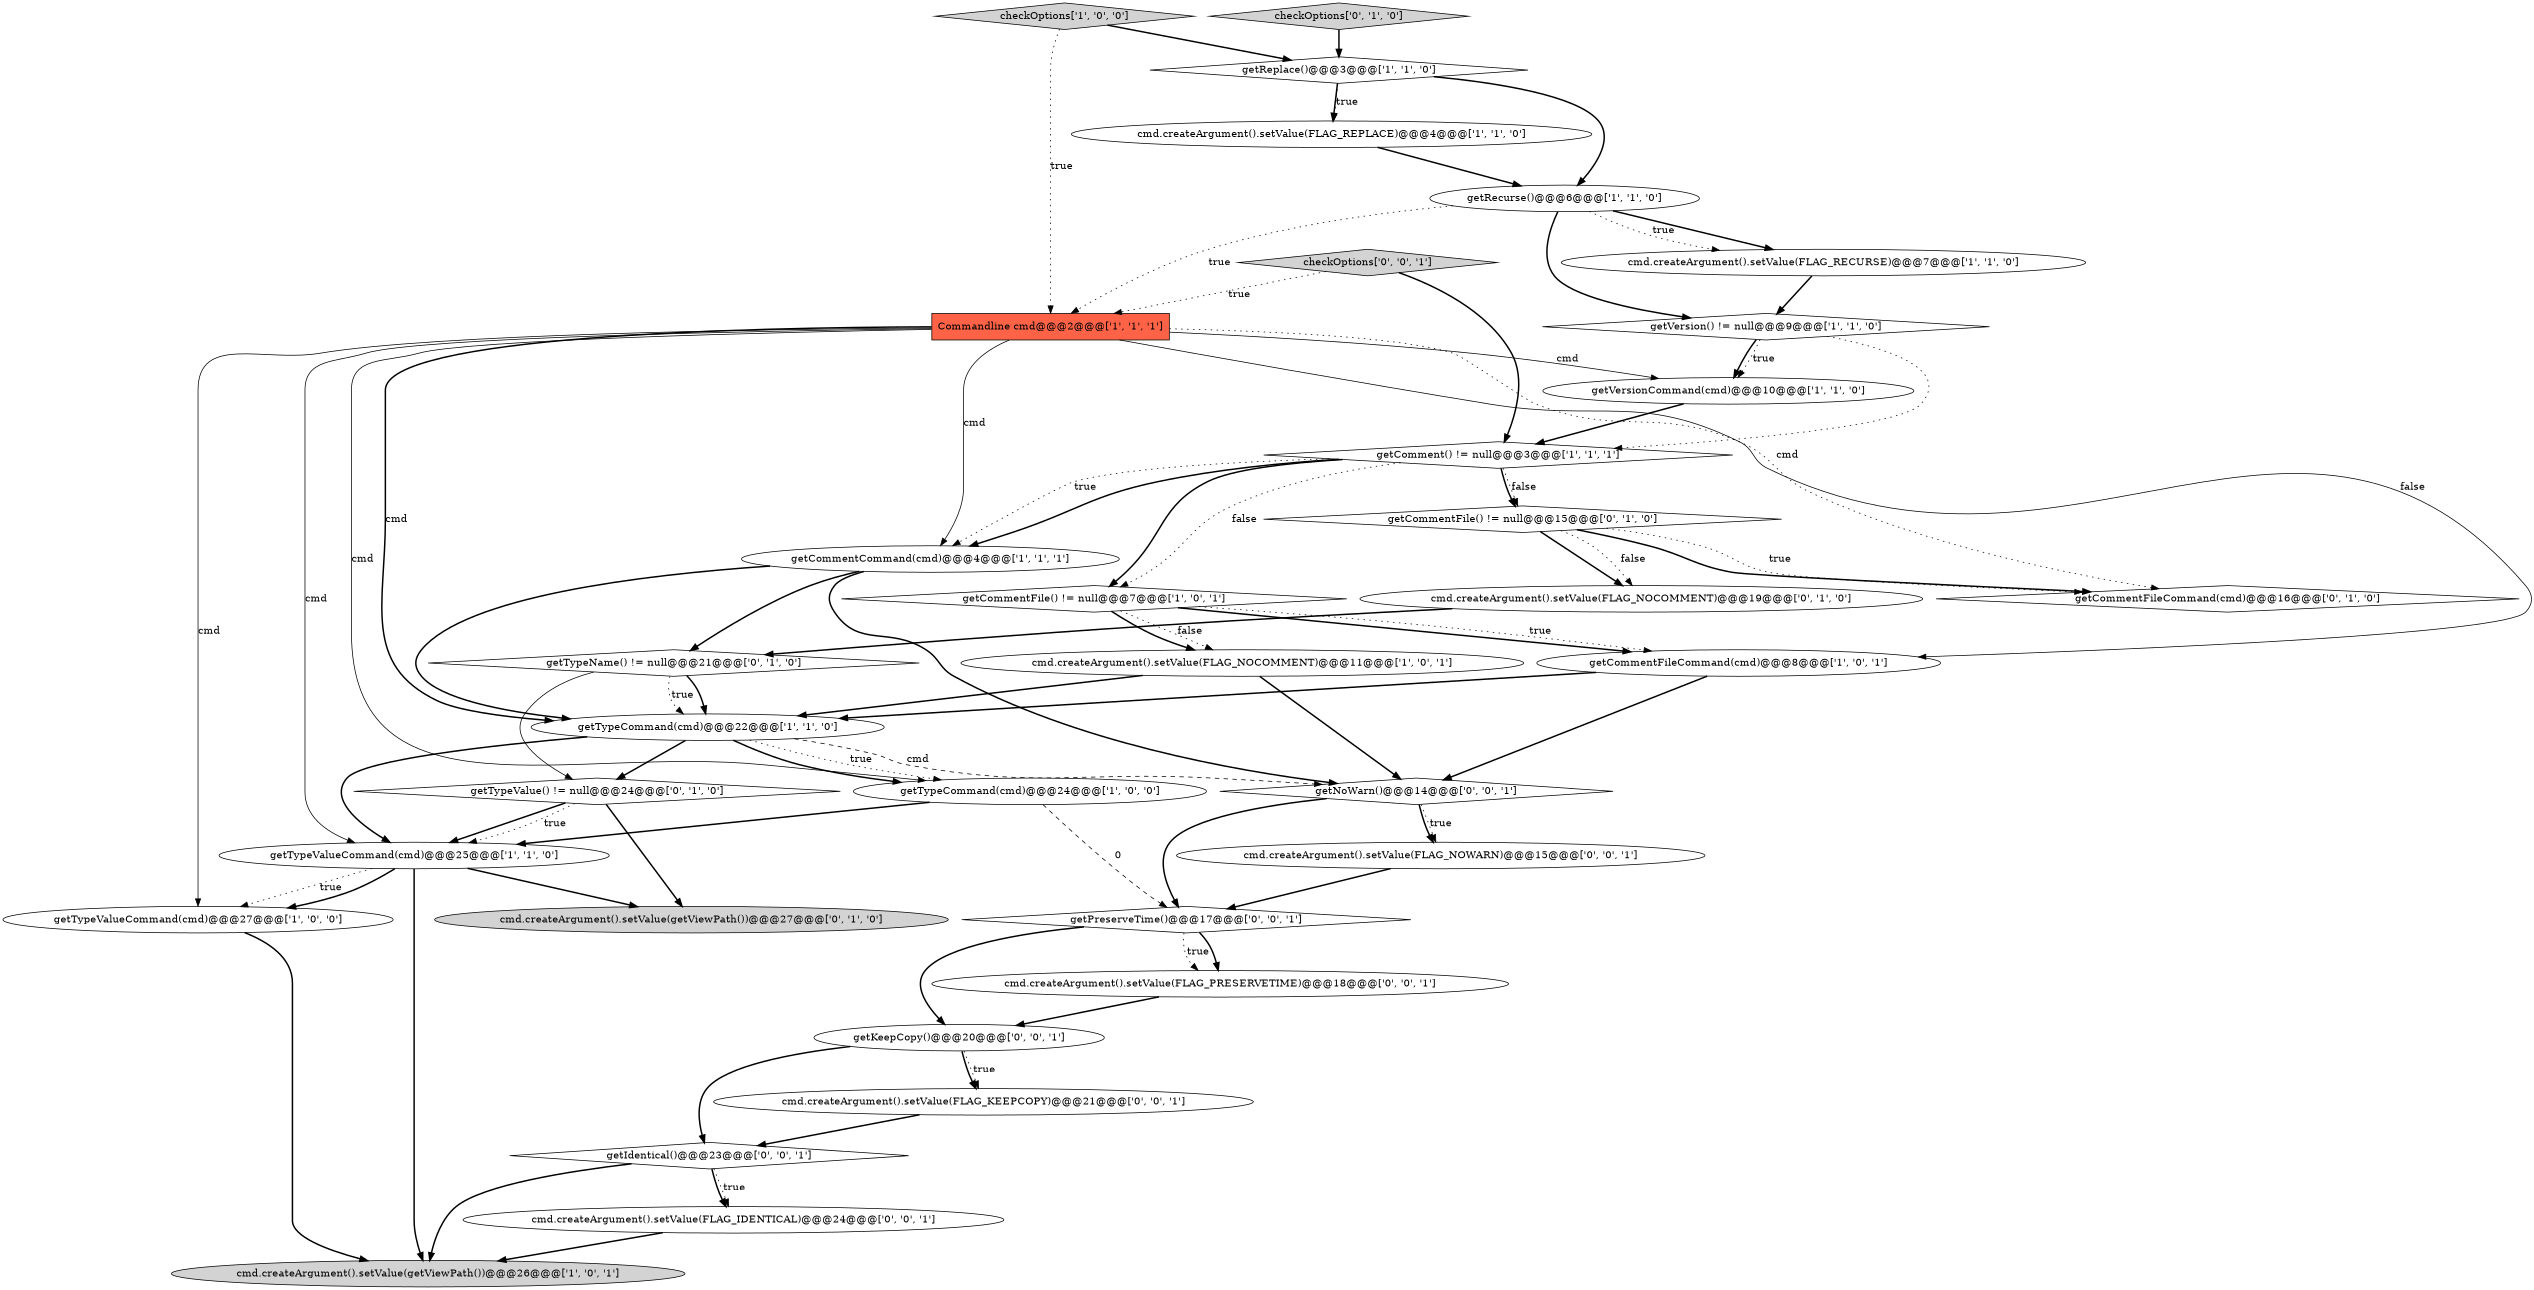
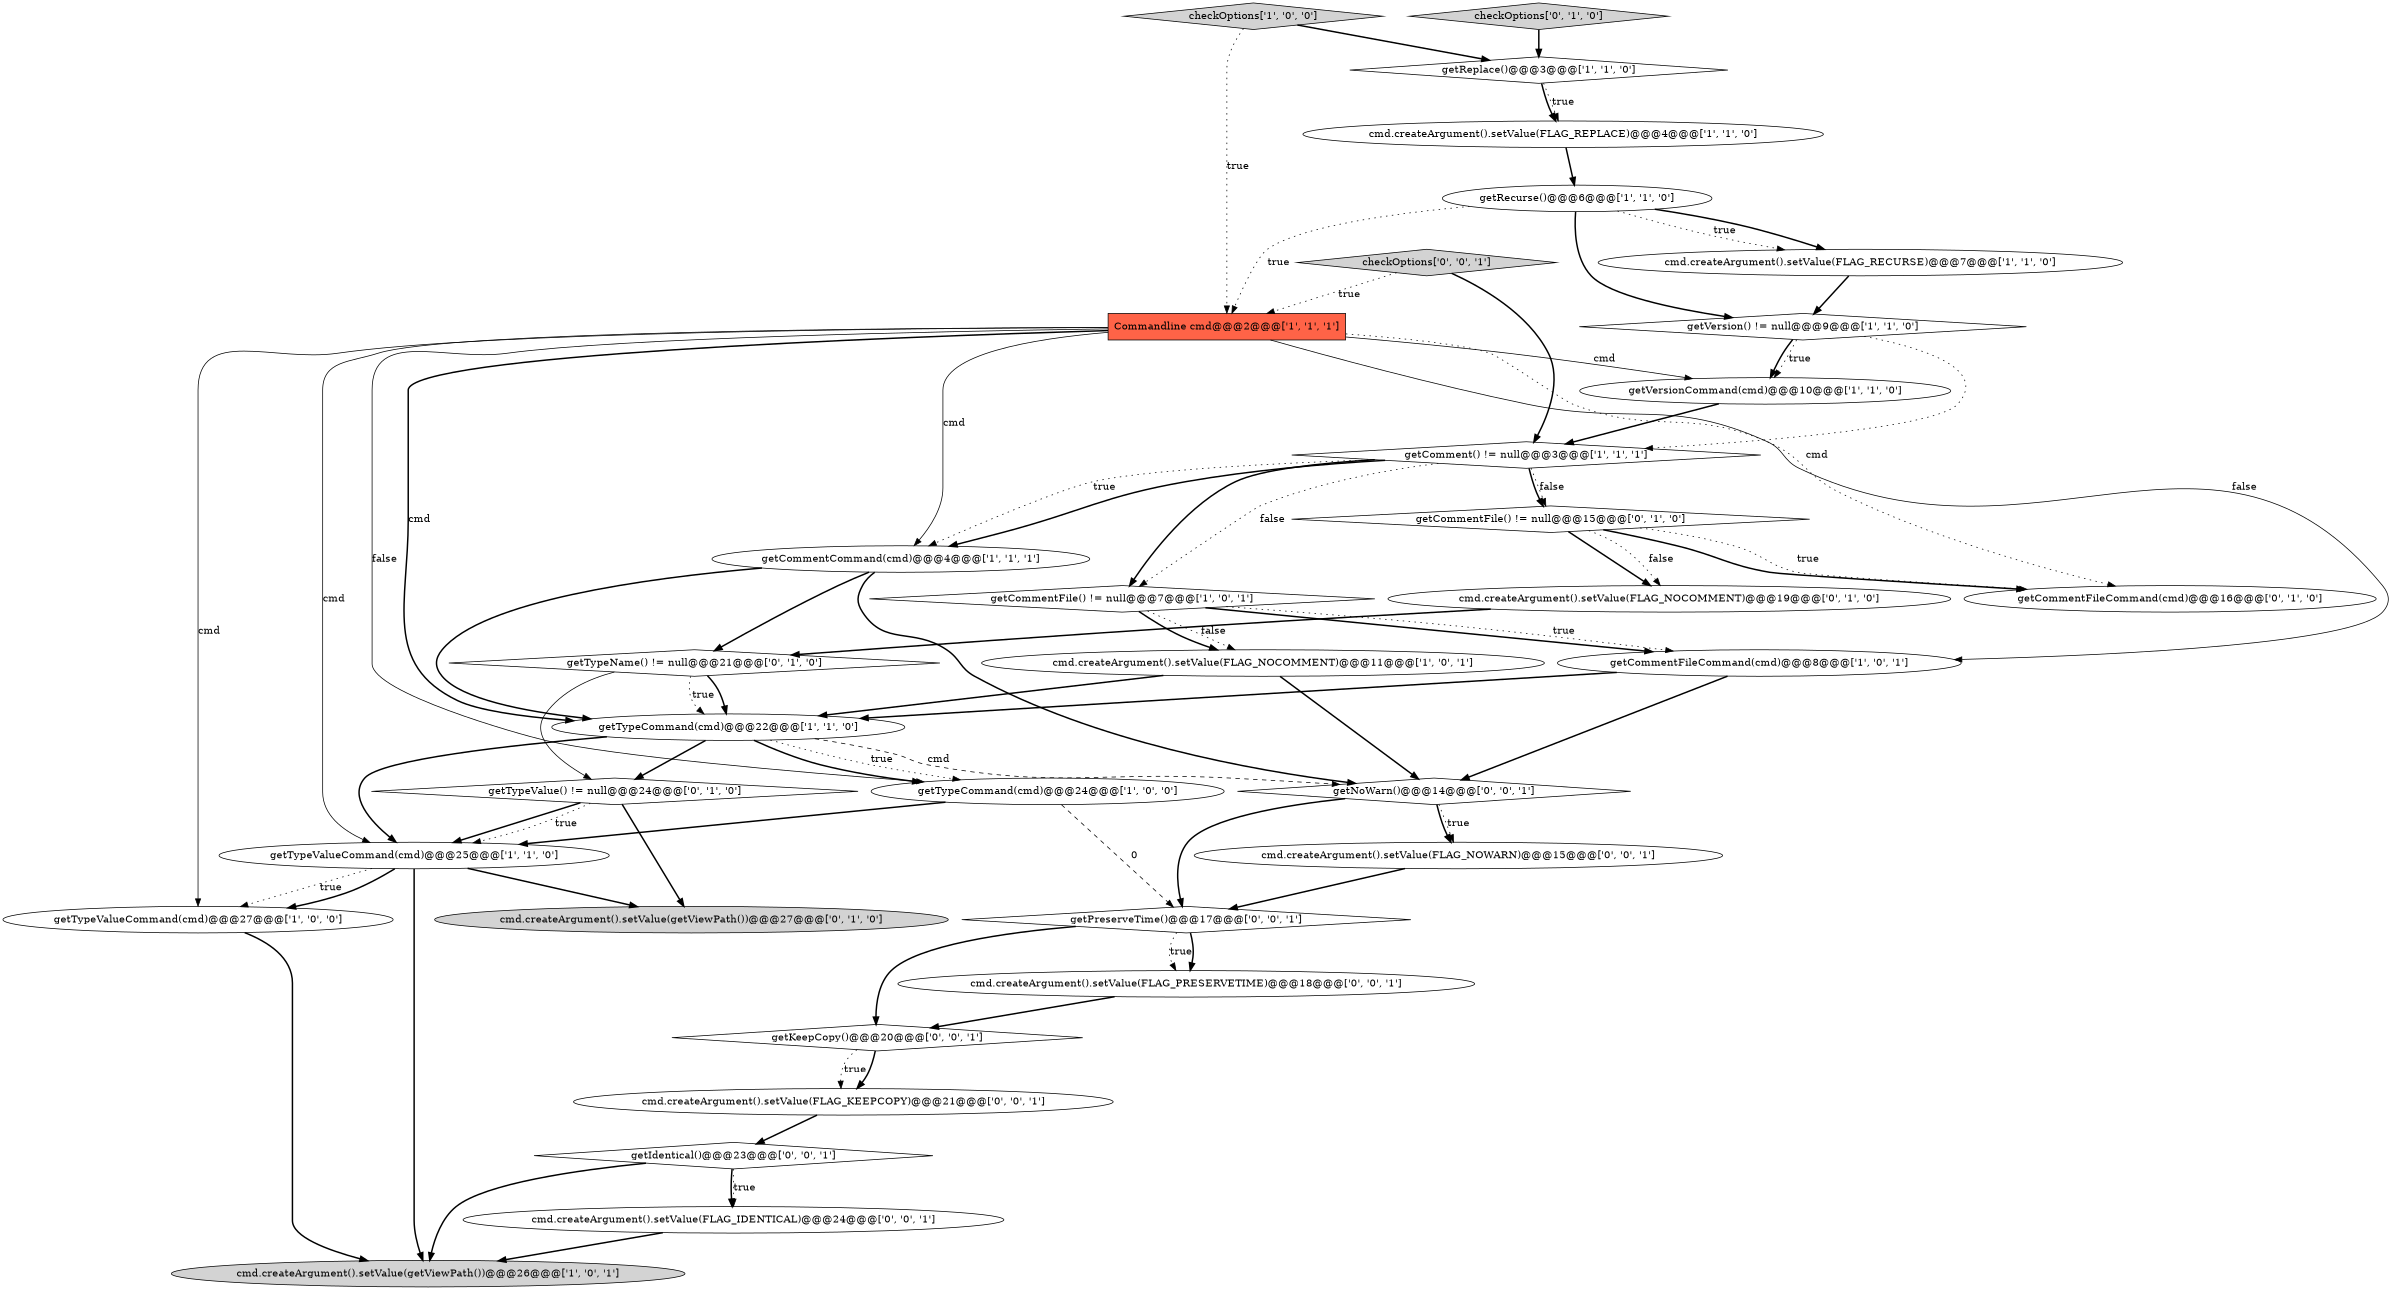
(1551, 97) -> none
(363, 559) -> (385, 559)
(2228, 599) -> (2170, 599)
(959, 1038) -> (877, 1038)
(752, 1065) -> none
